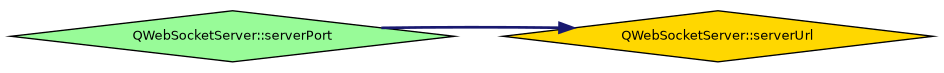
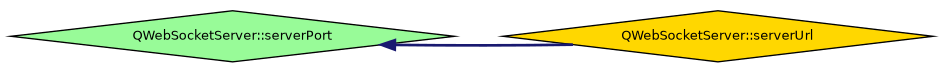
(470, 27) -> (484, 45)
